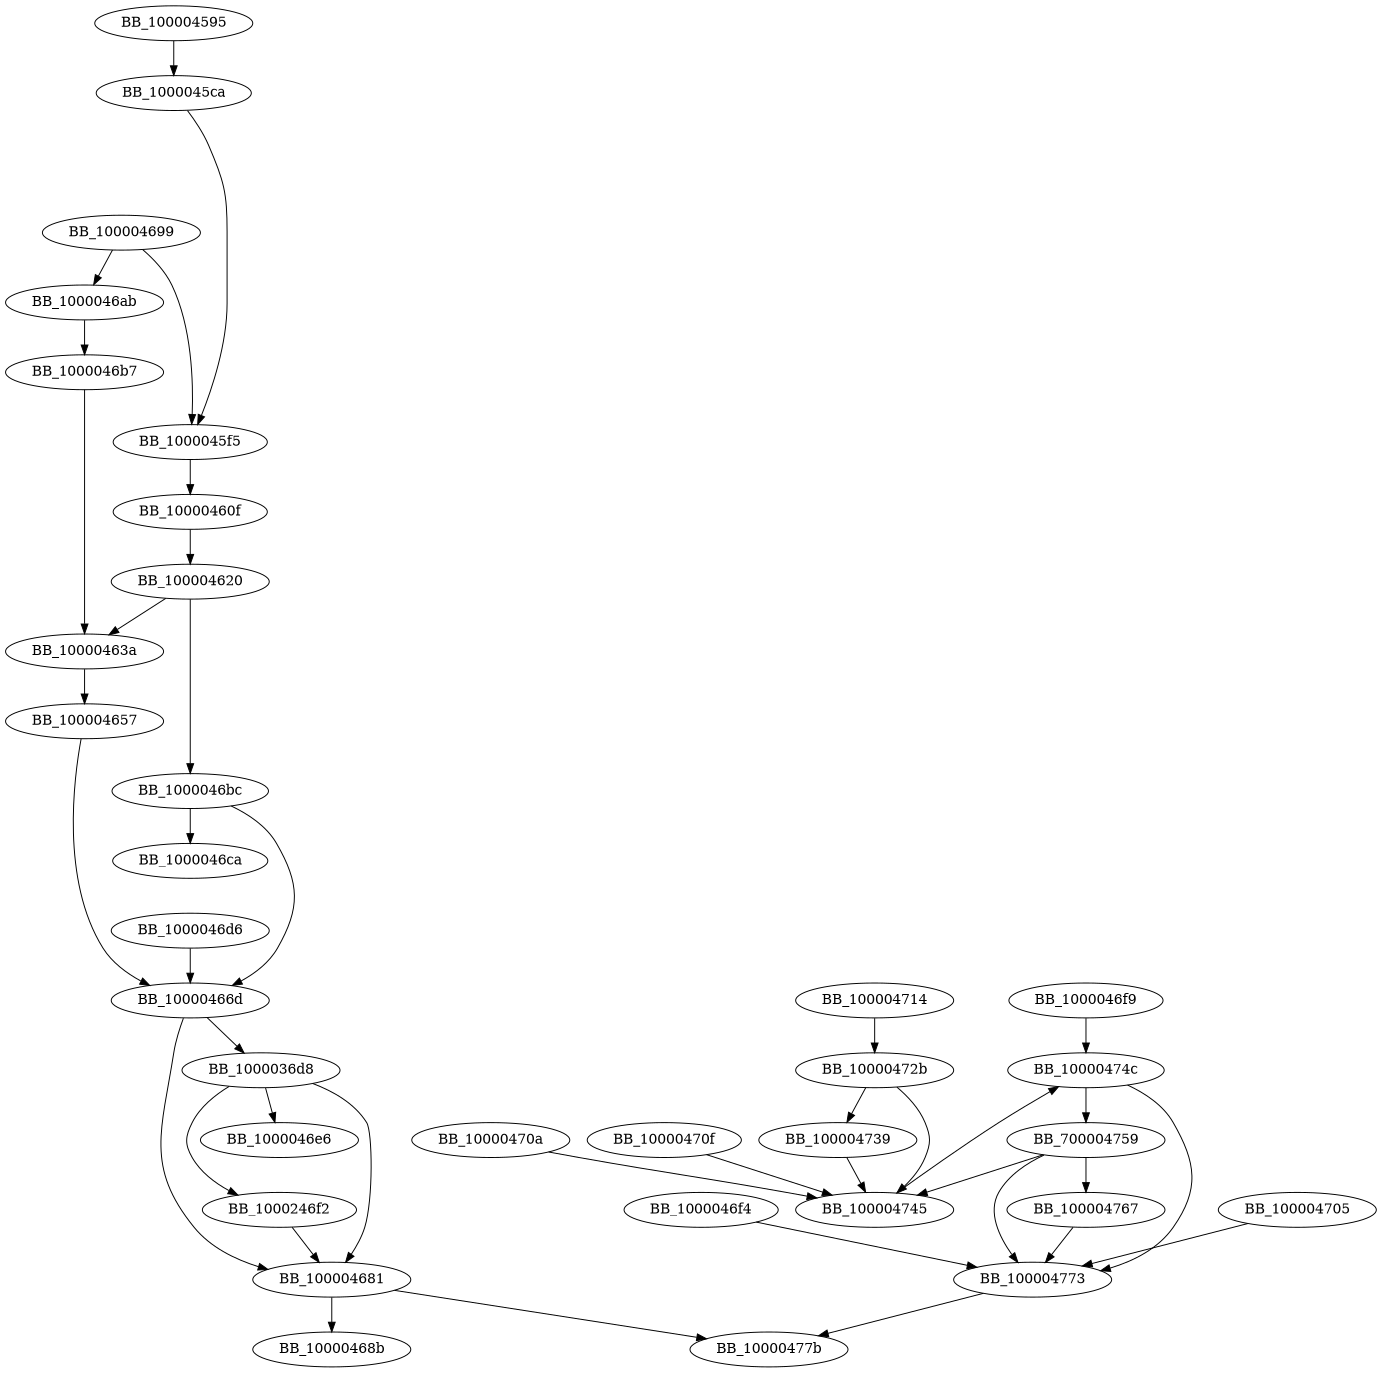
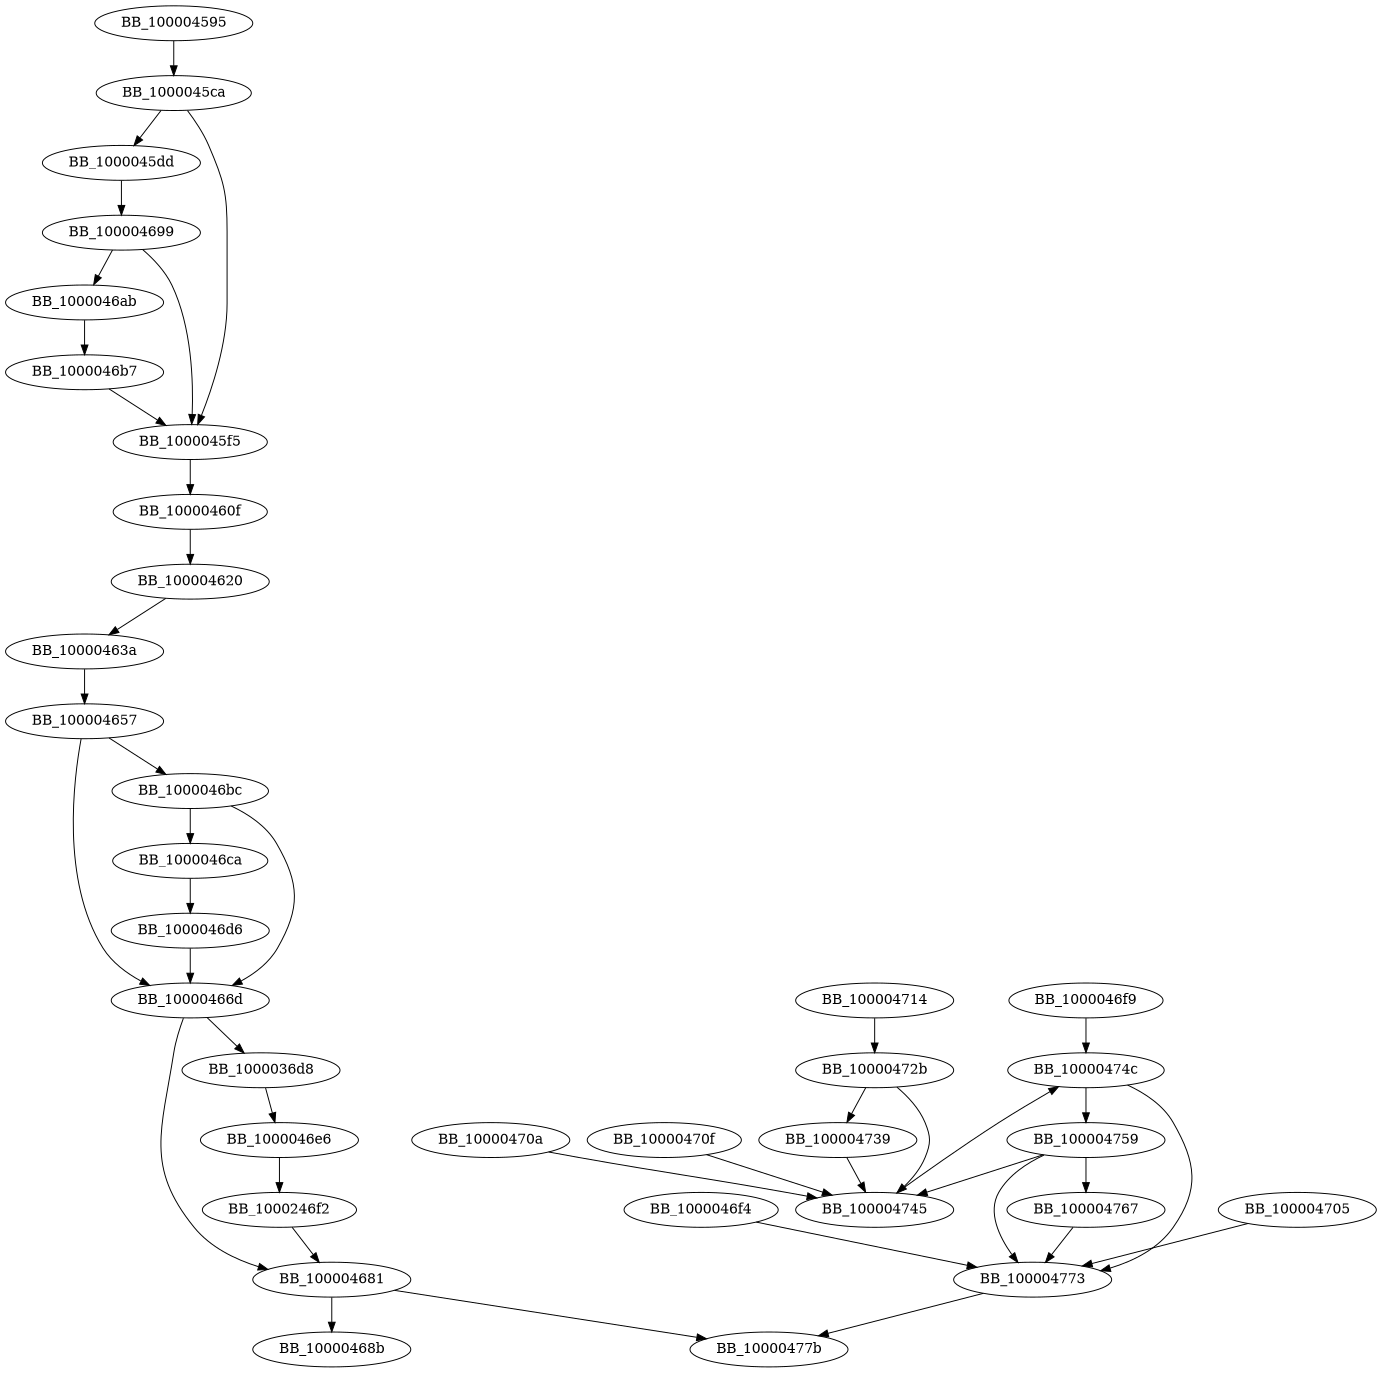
none -> (121, 163)
(85, 507) -> (133, 405)
(190, 681) -> (133, 754)
none -> (190, 891)
(187, 1139) -> (279, 1170)
(1086, 1140) -> (1086, 1140)
(371, 1156) -> none
